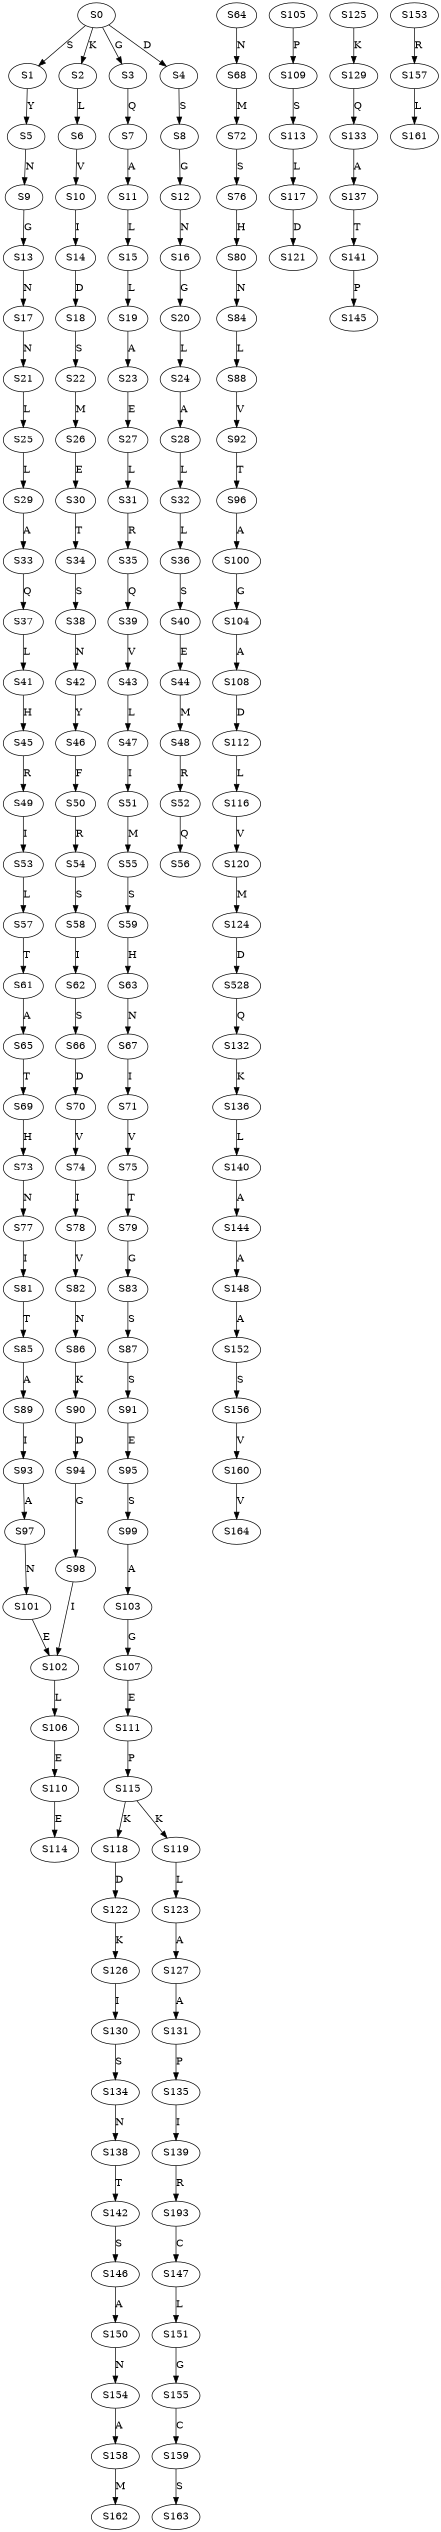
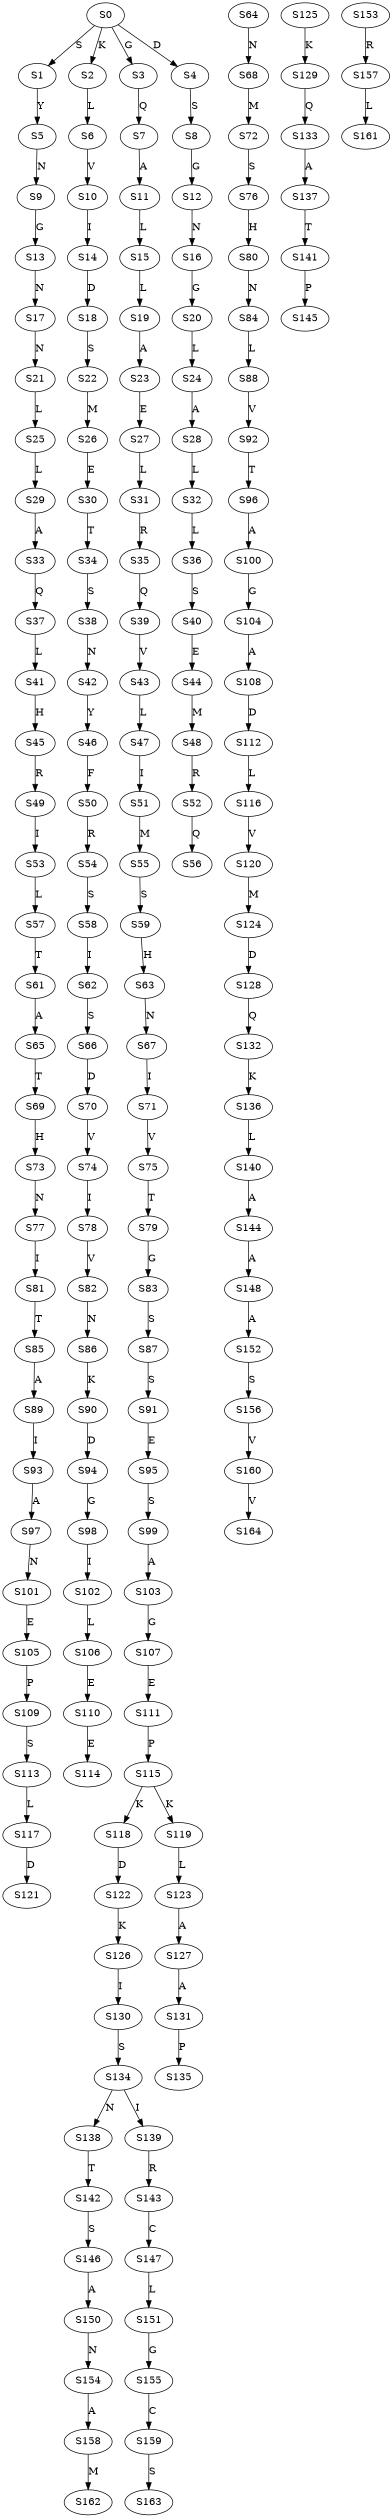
(237, 986) -> (249, 986)
(39, 1634) -> (27, 1619)
(176, 2119) -> (132, 2105)
(176, 2214) -> (149, 2199)
